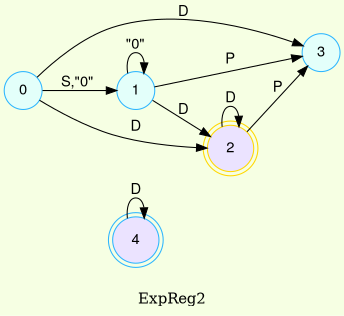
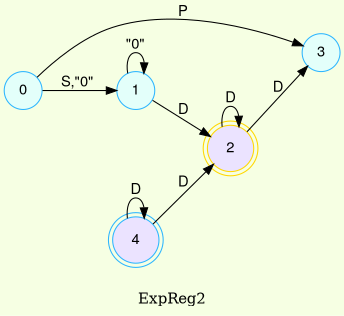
(183, 12) -> (183, 12)
(223, 73) -> none
(278, 88) -> (278, 88)
(115, 135) -> (179, 198)
